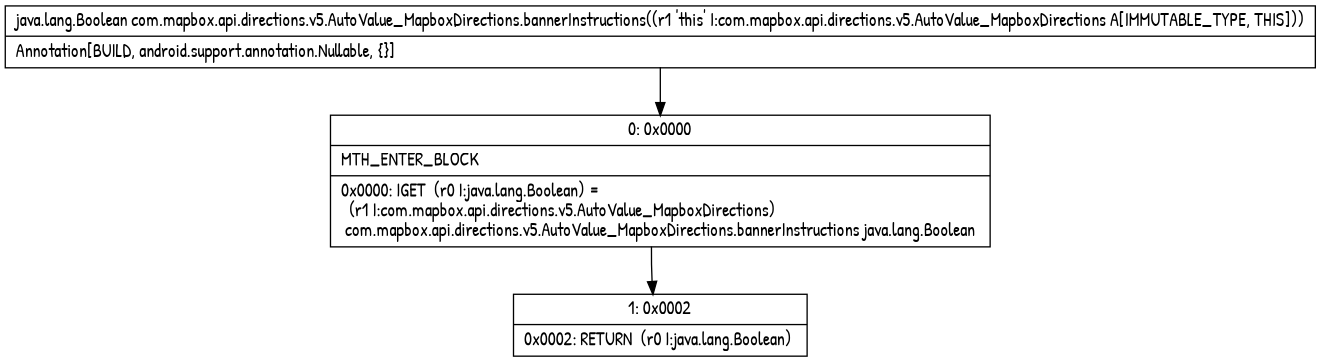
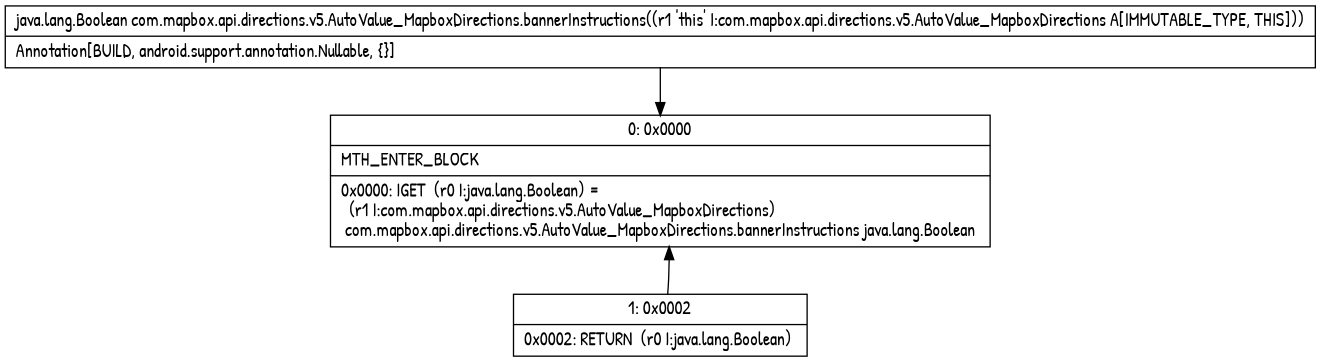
(652, 264) -> (669, 277)
